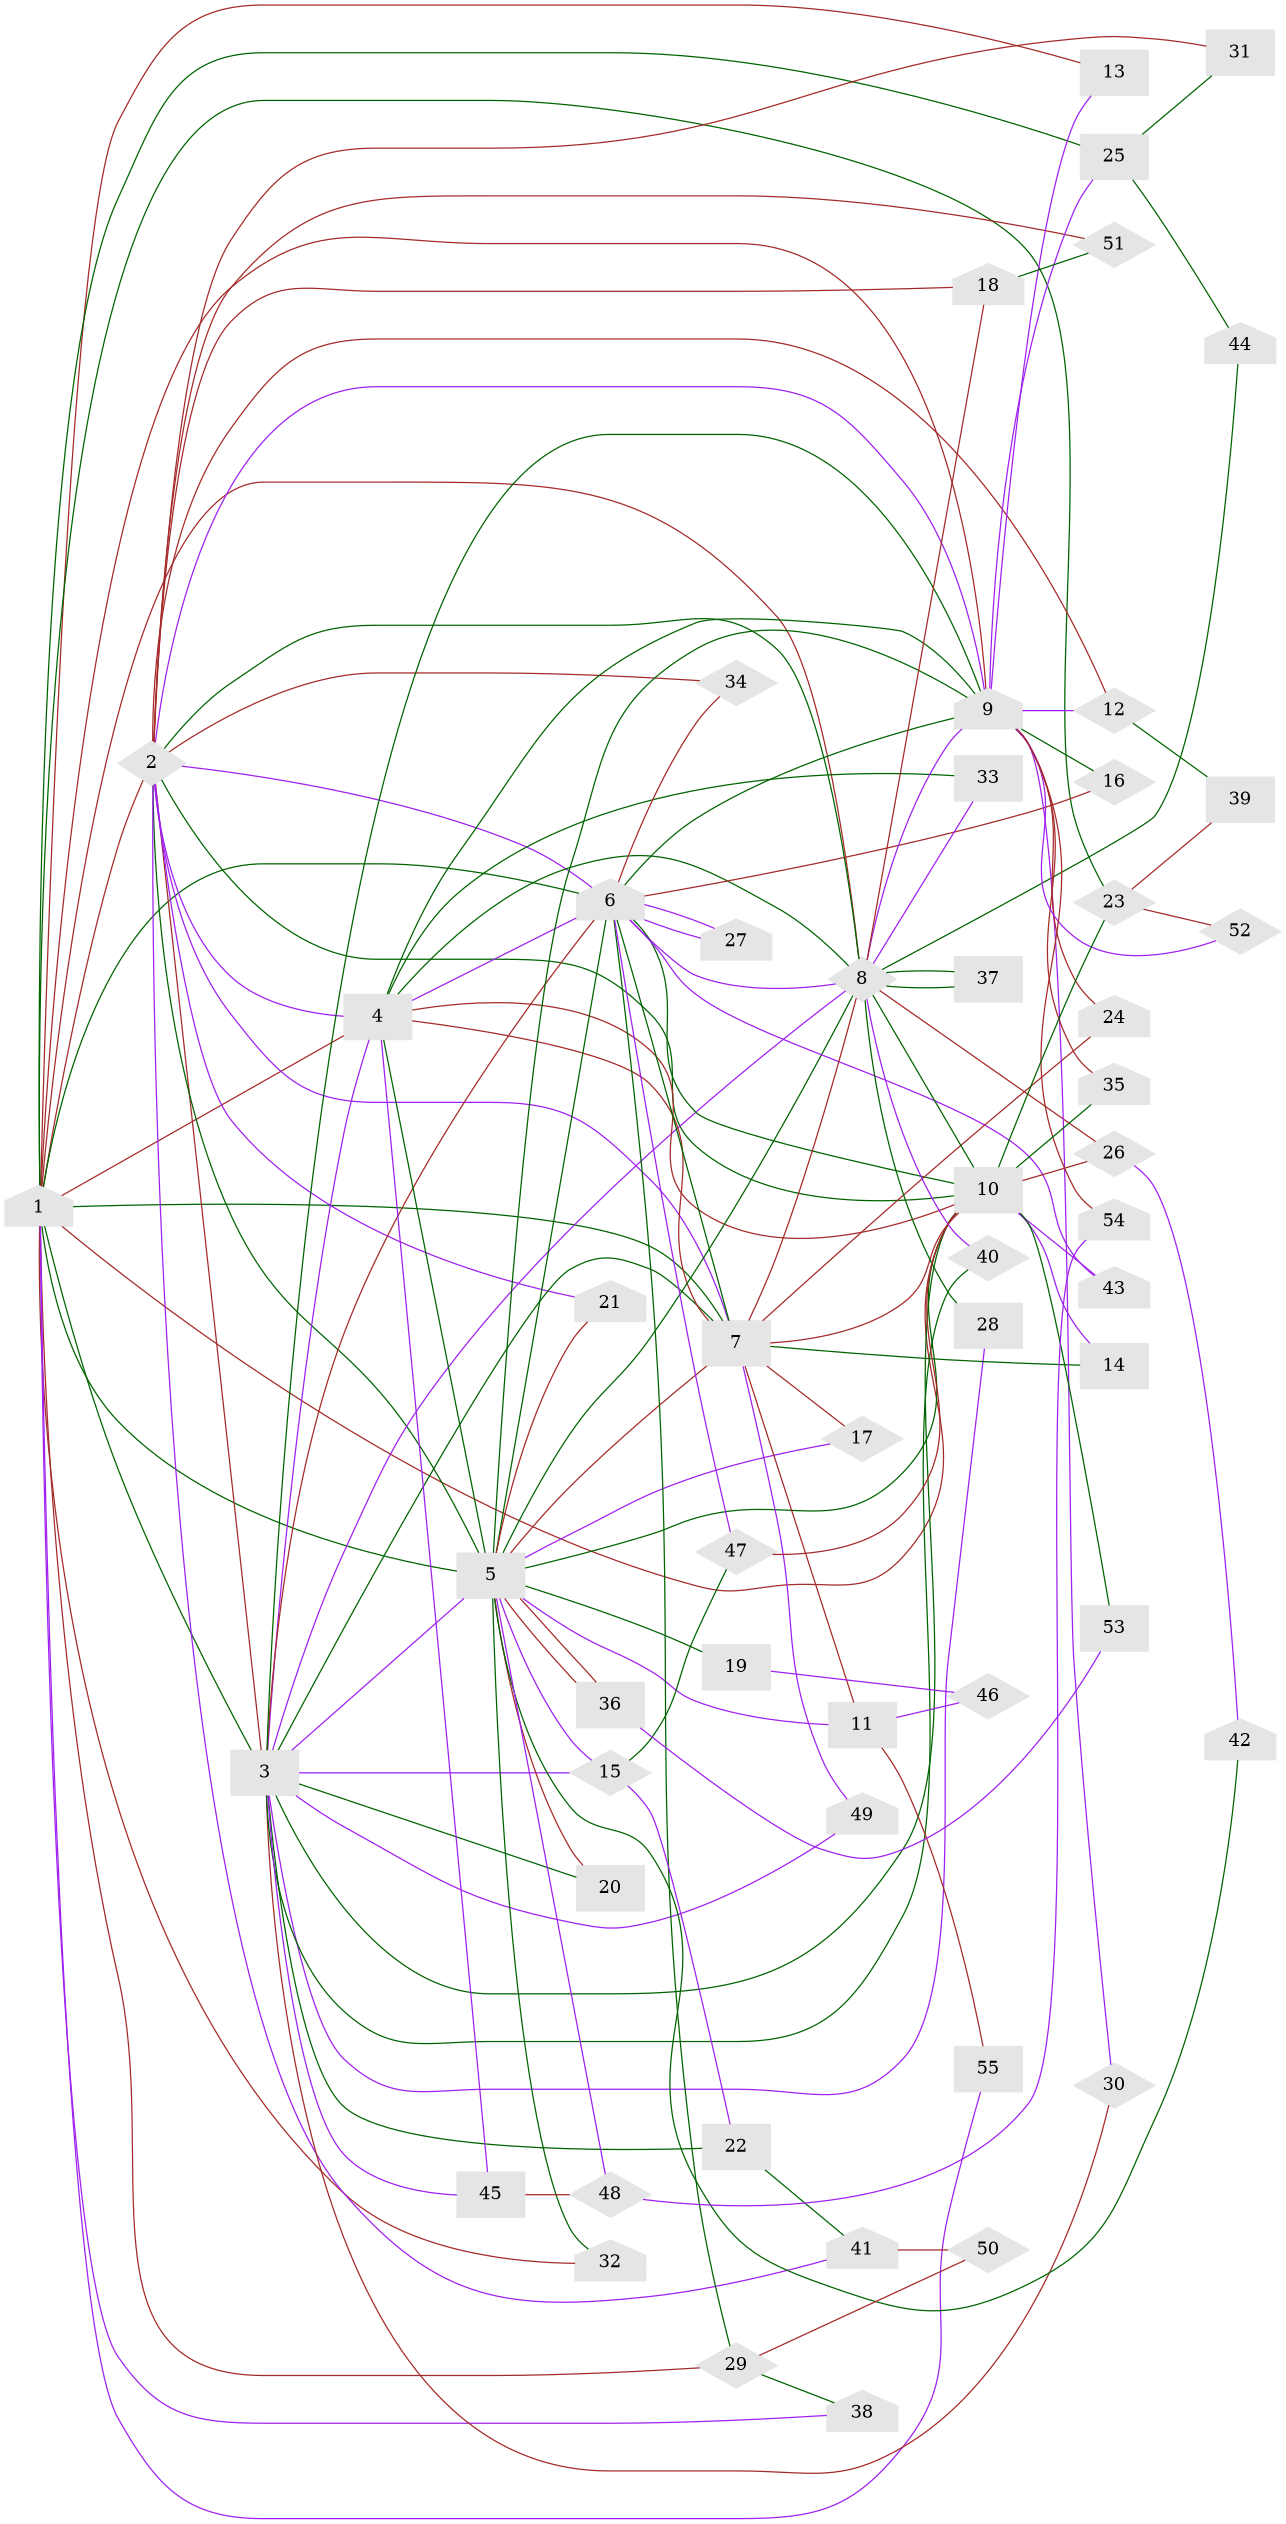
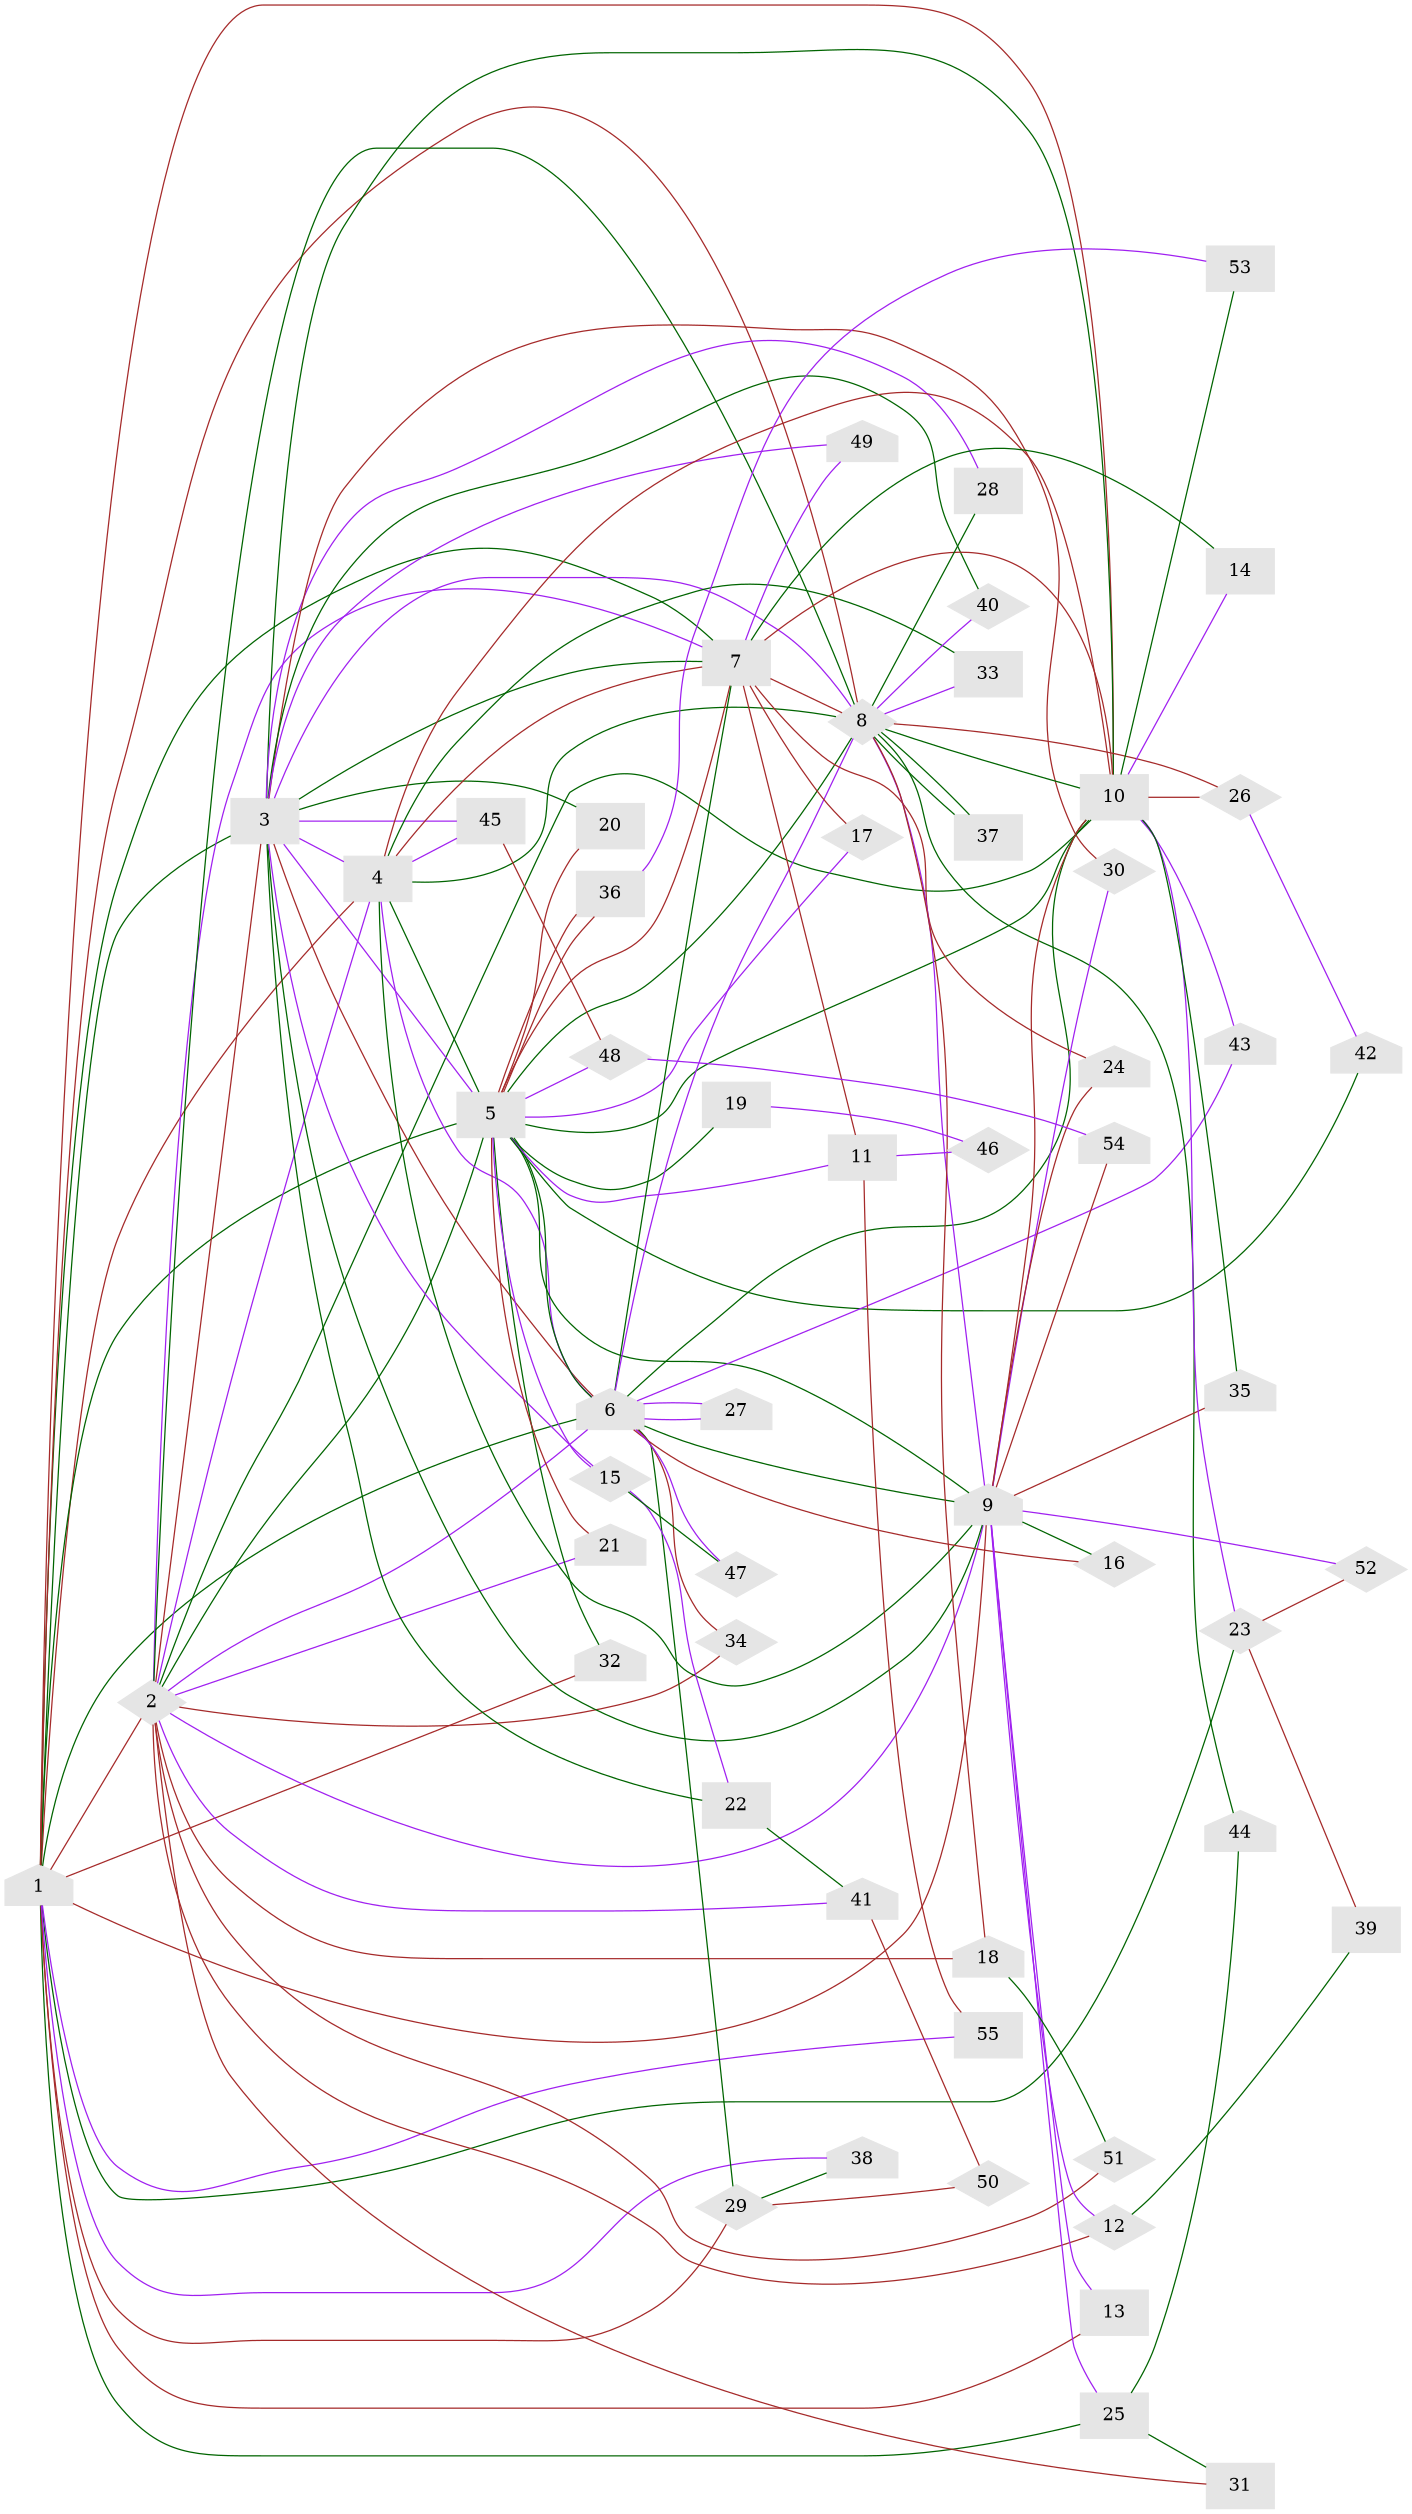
(1052, 1036) -> (1191, 1114)
(914, 1498) -> (1034, 1149)
